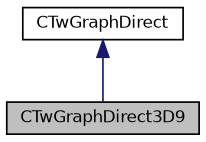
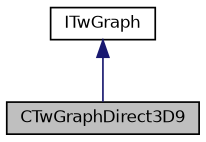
(103, 24) -> (103, 24)
